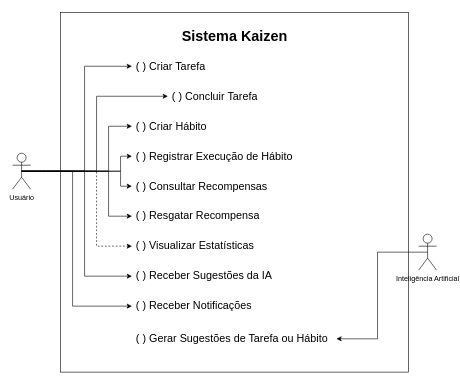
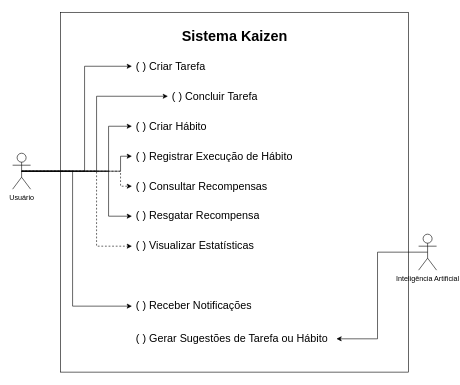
(120, 182) -> (120, 182)
(84, 225) -> none
(204, 276) -> none
